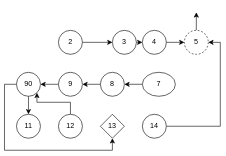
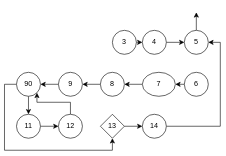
(71, 42) -> none
(107, 42) -> none
(197, 42) -> (197, 42)
none -> (182, 84)
none -> (197, 84)
none -> (53, 126)
none -> (137, 126)
